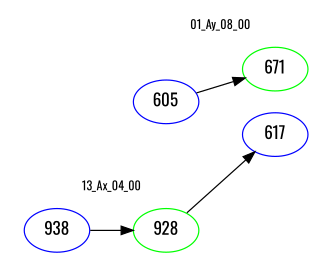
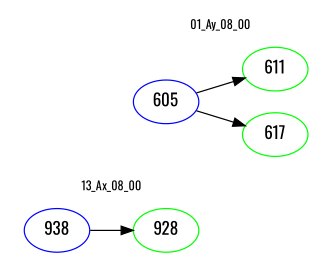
(275, 69) -> (275, 69)
(275, 135) -> (275, 135)
(216, 186) -> (215, 116)
(112, 187) -> (112, 187)
